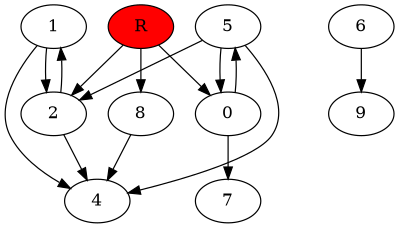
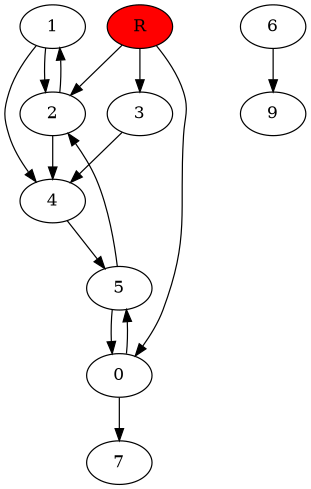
(141, 114) -> (140, 114)
(255, 149) -> (82, 240)
